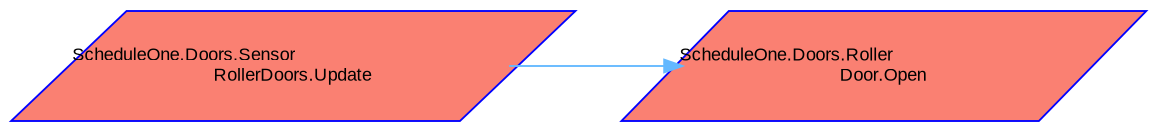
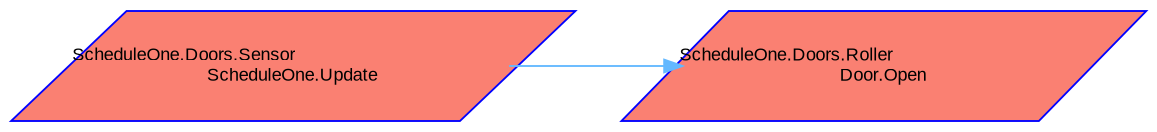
(293, 66) -> (293, 66)
